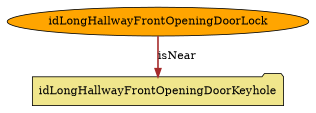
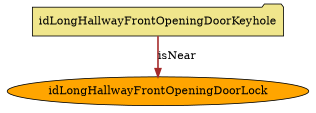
(158, 52) -> (158, 52)
